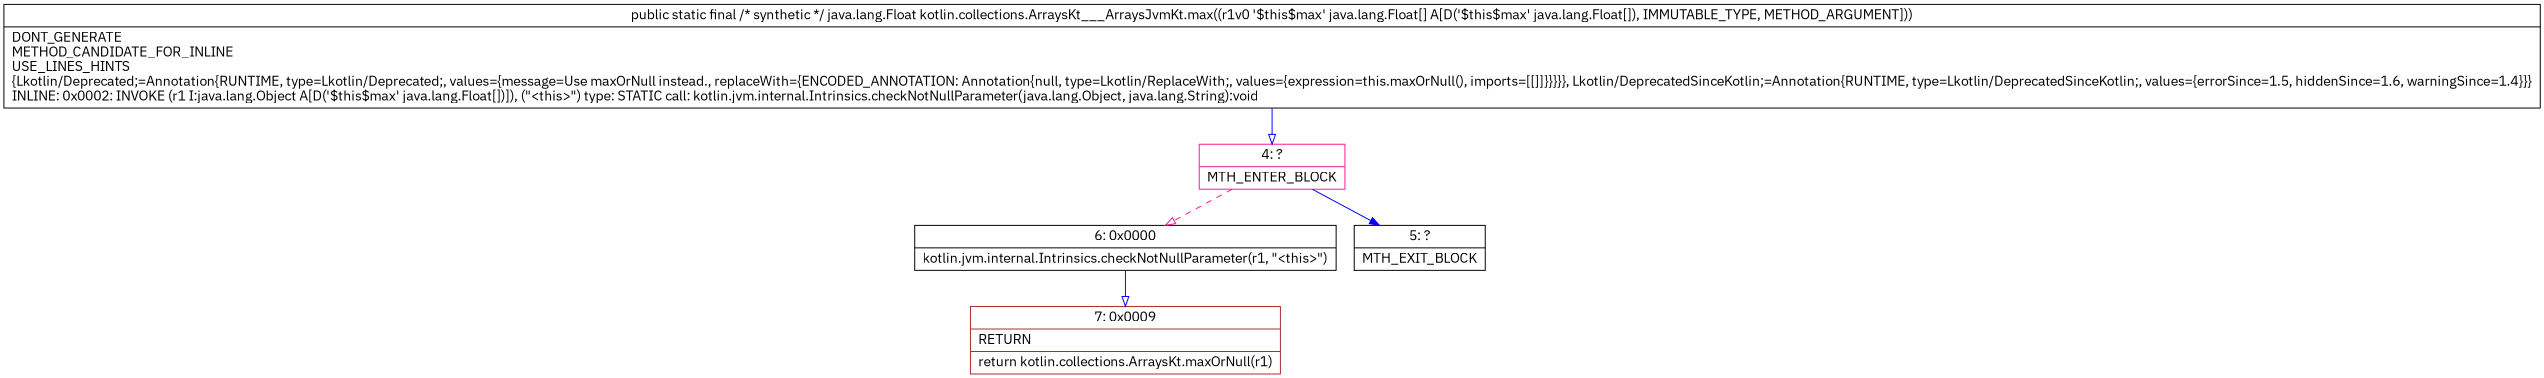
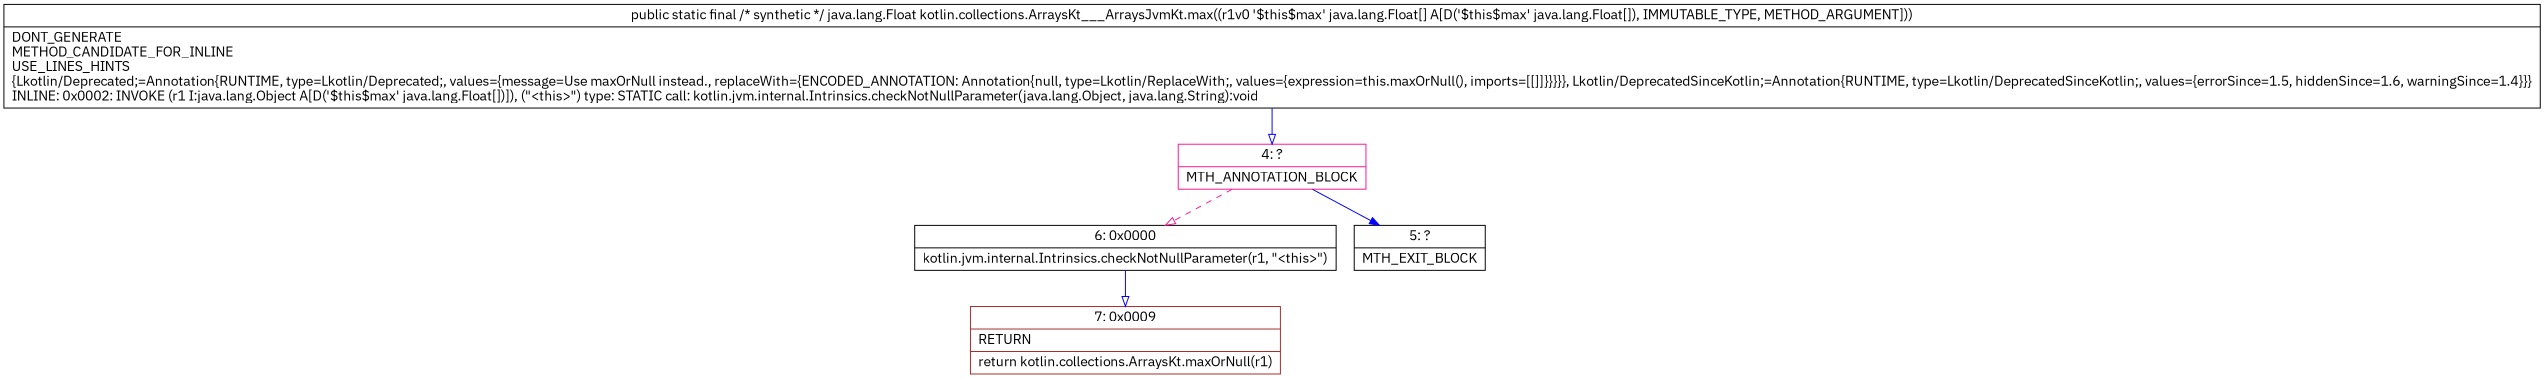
(1272, 177) -> (1272, 177)
